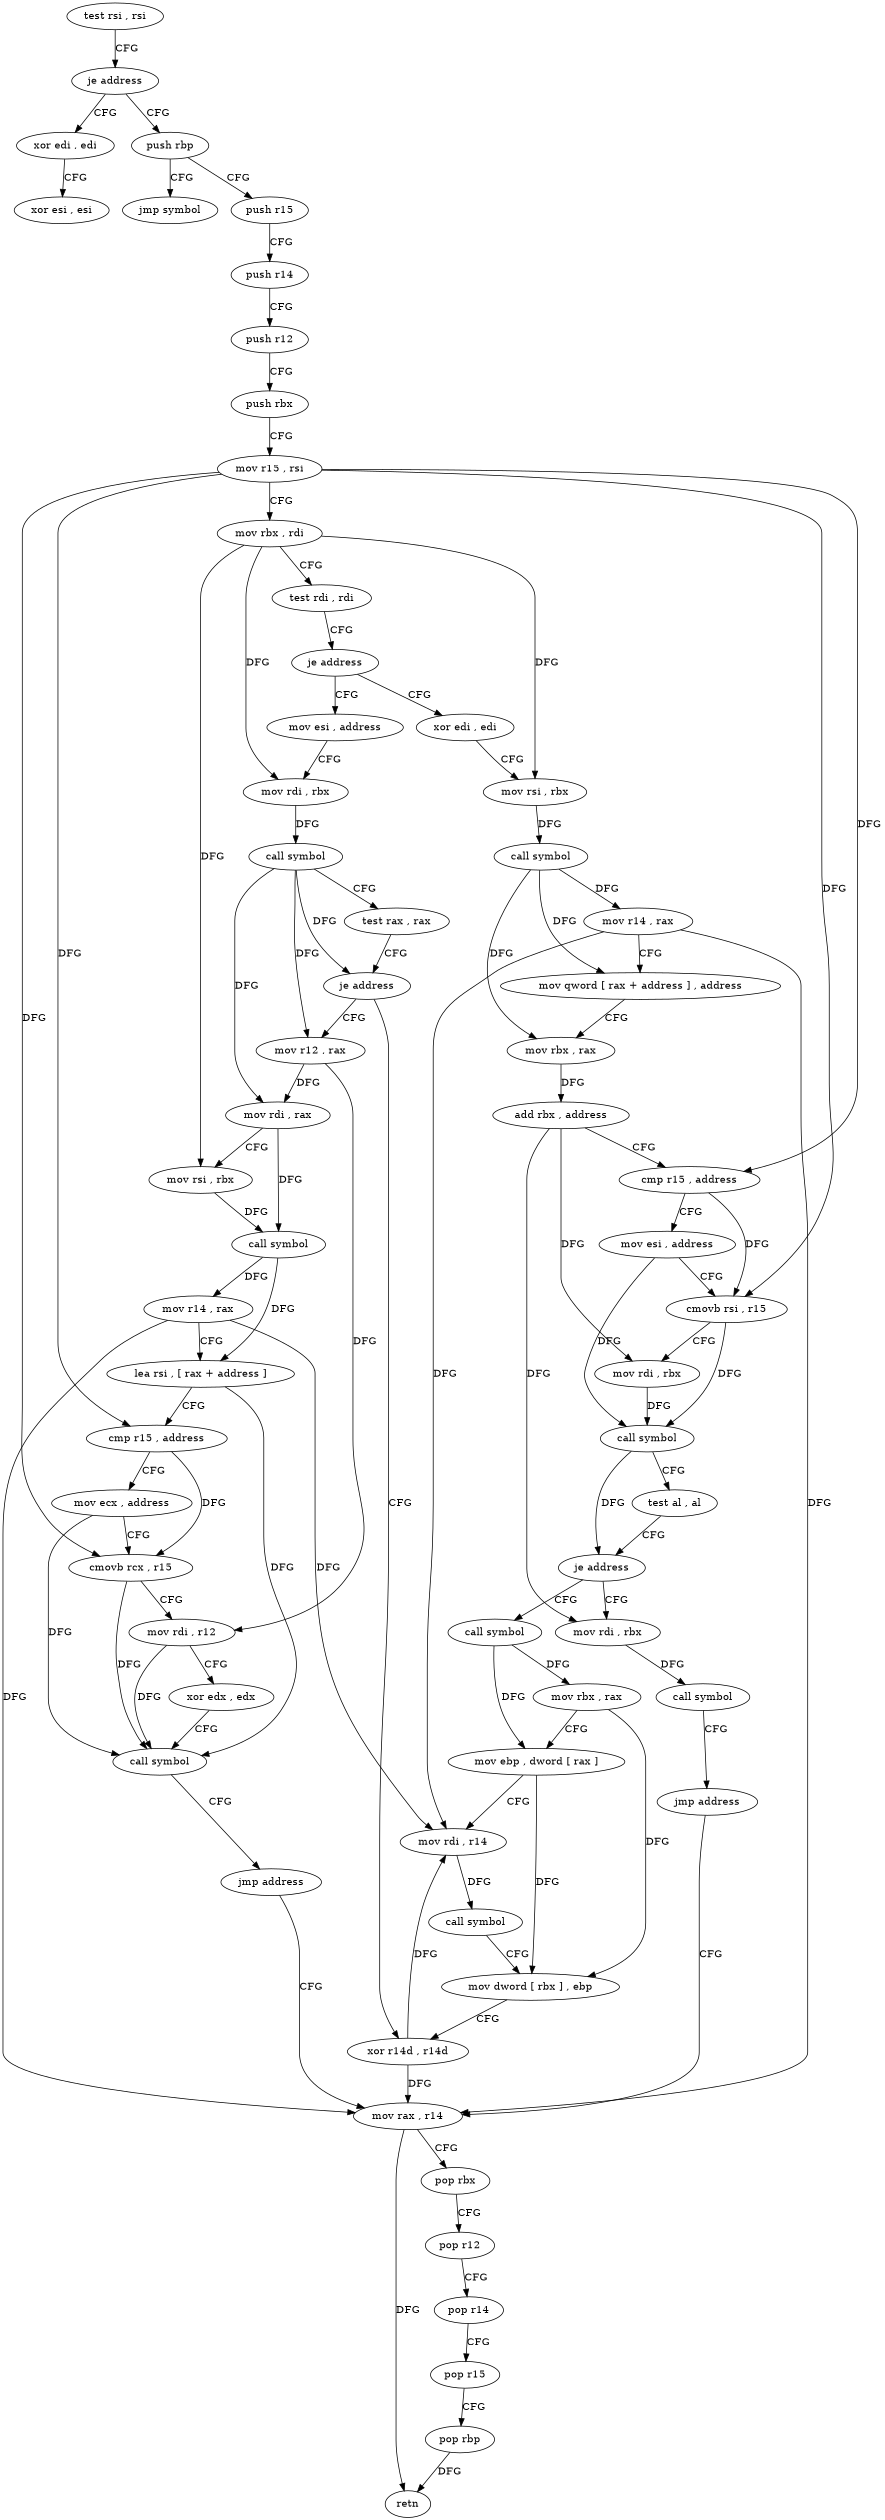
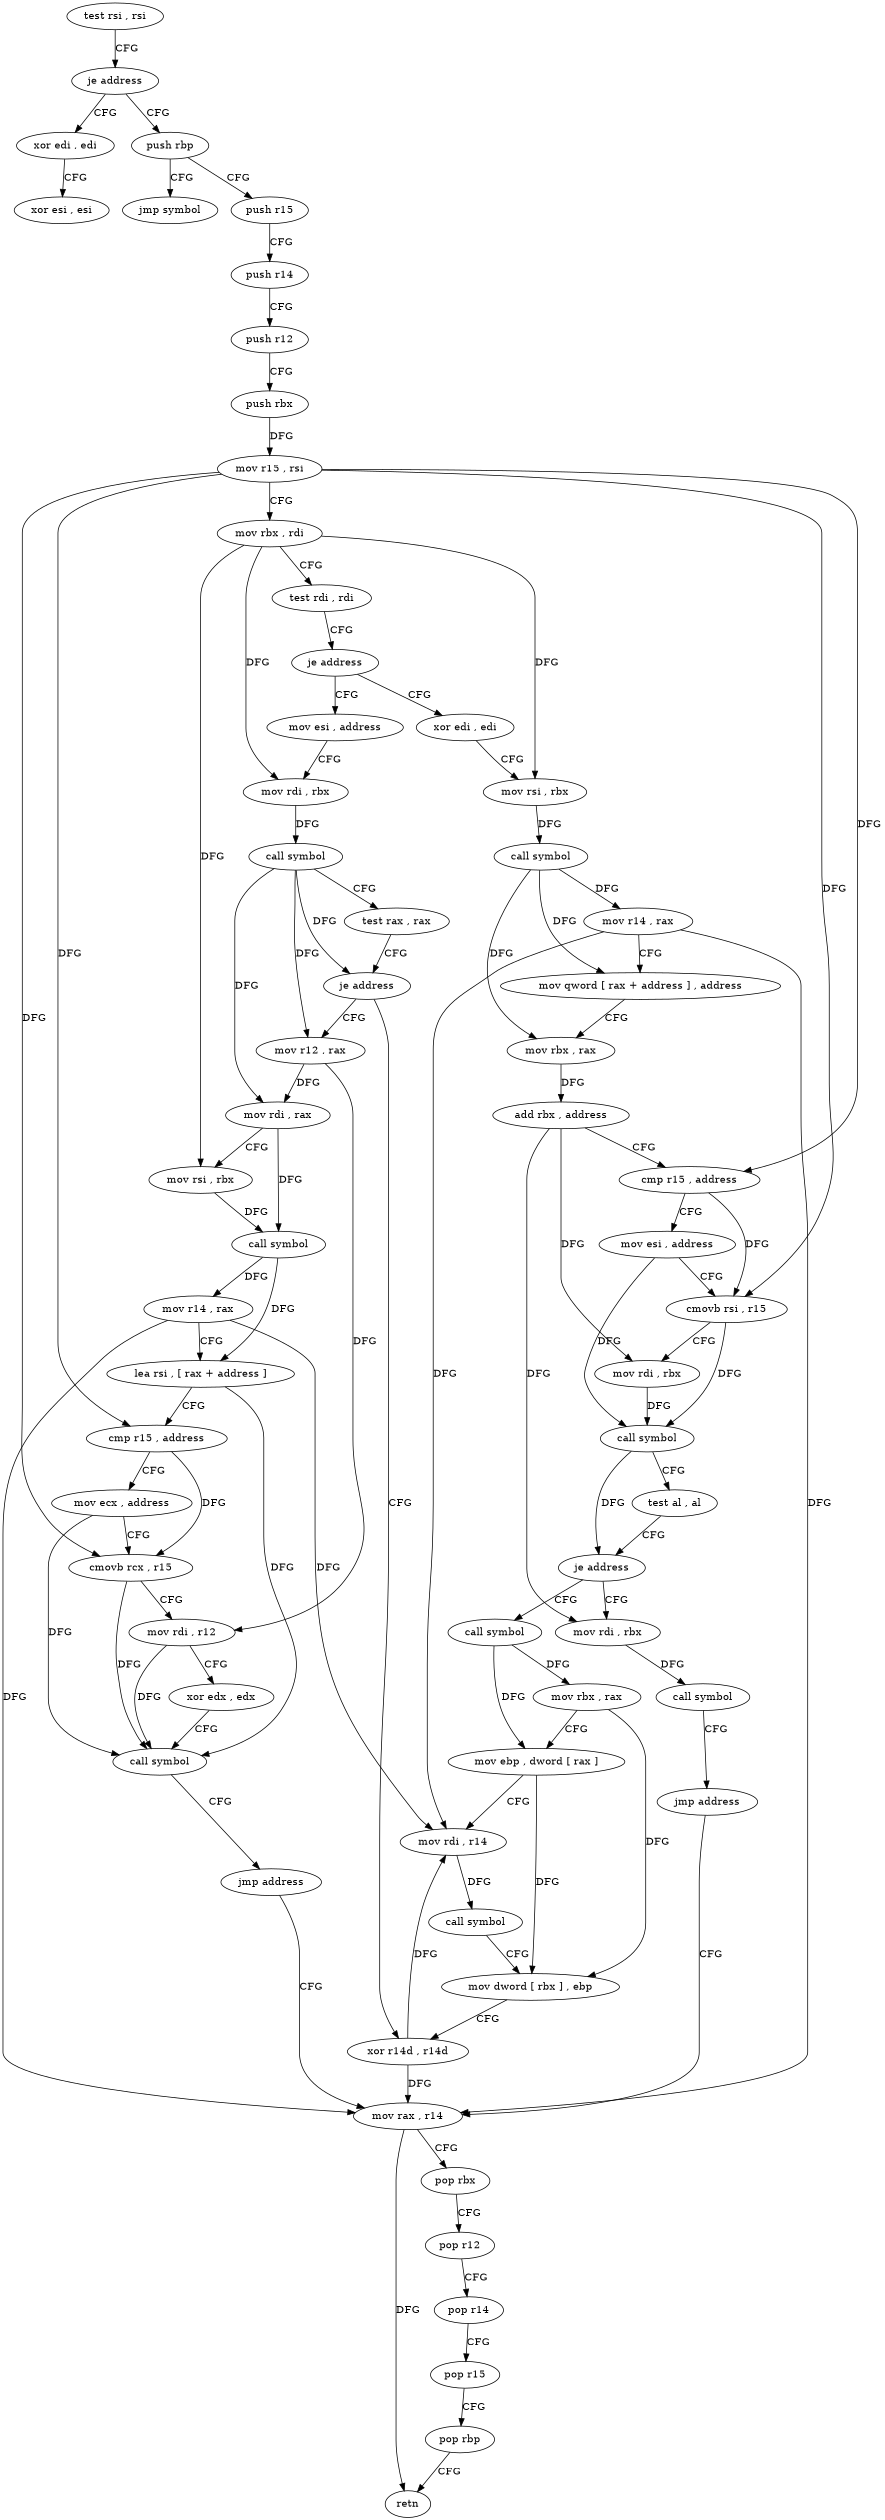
(282, 437) -> (282, 437)
(450, 2472) -> (450, 2472)
